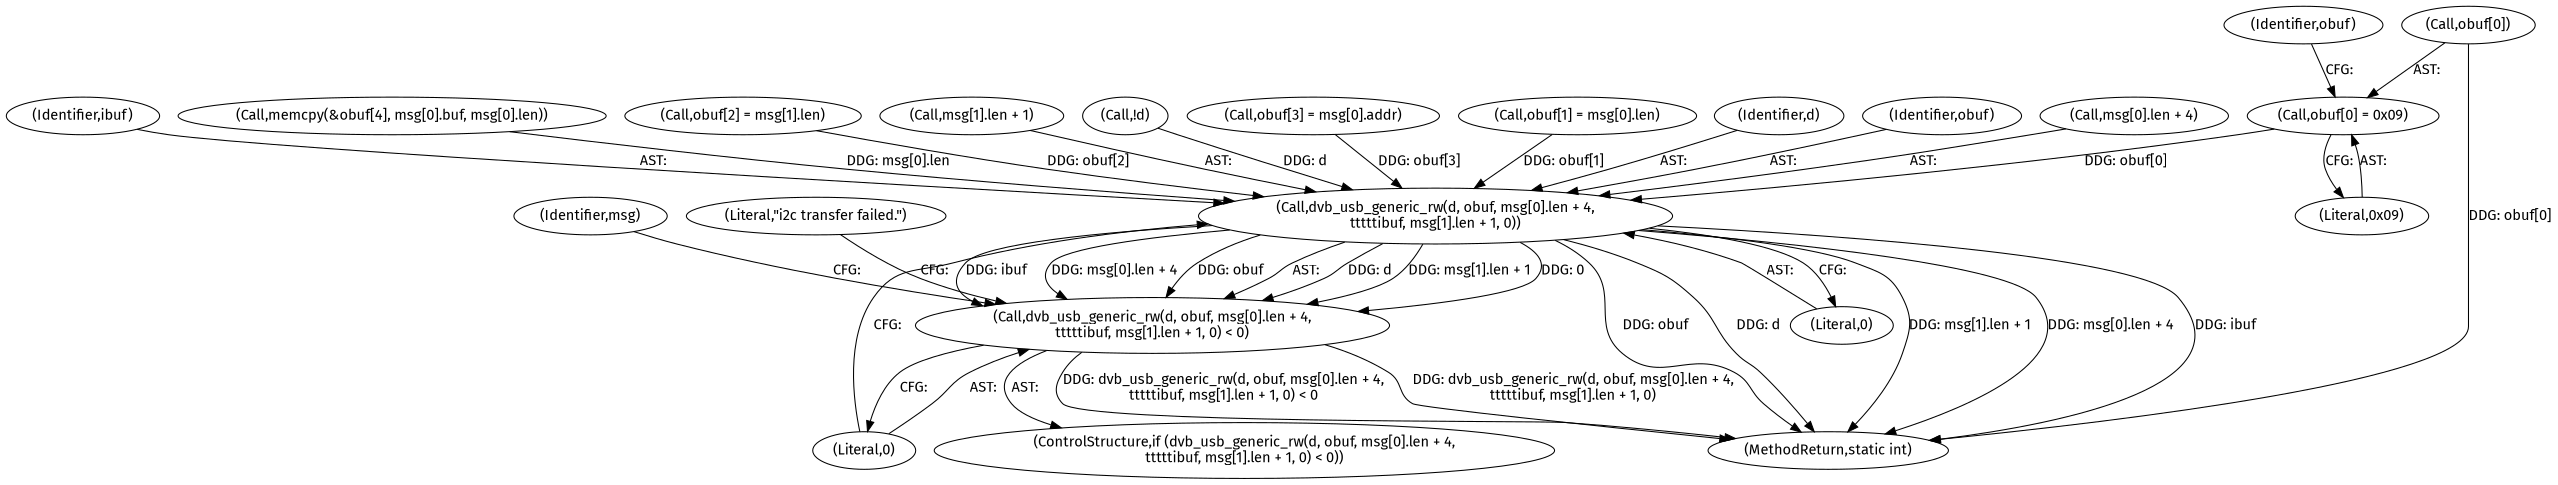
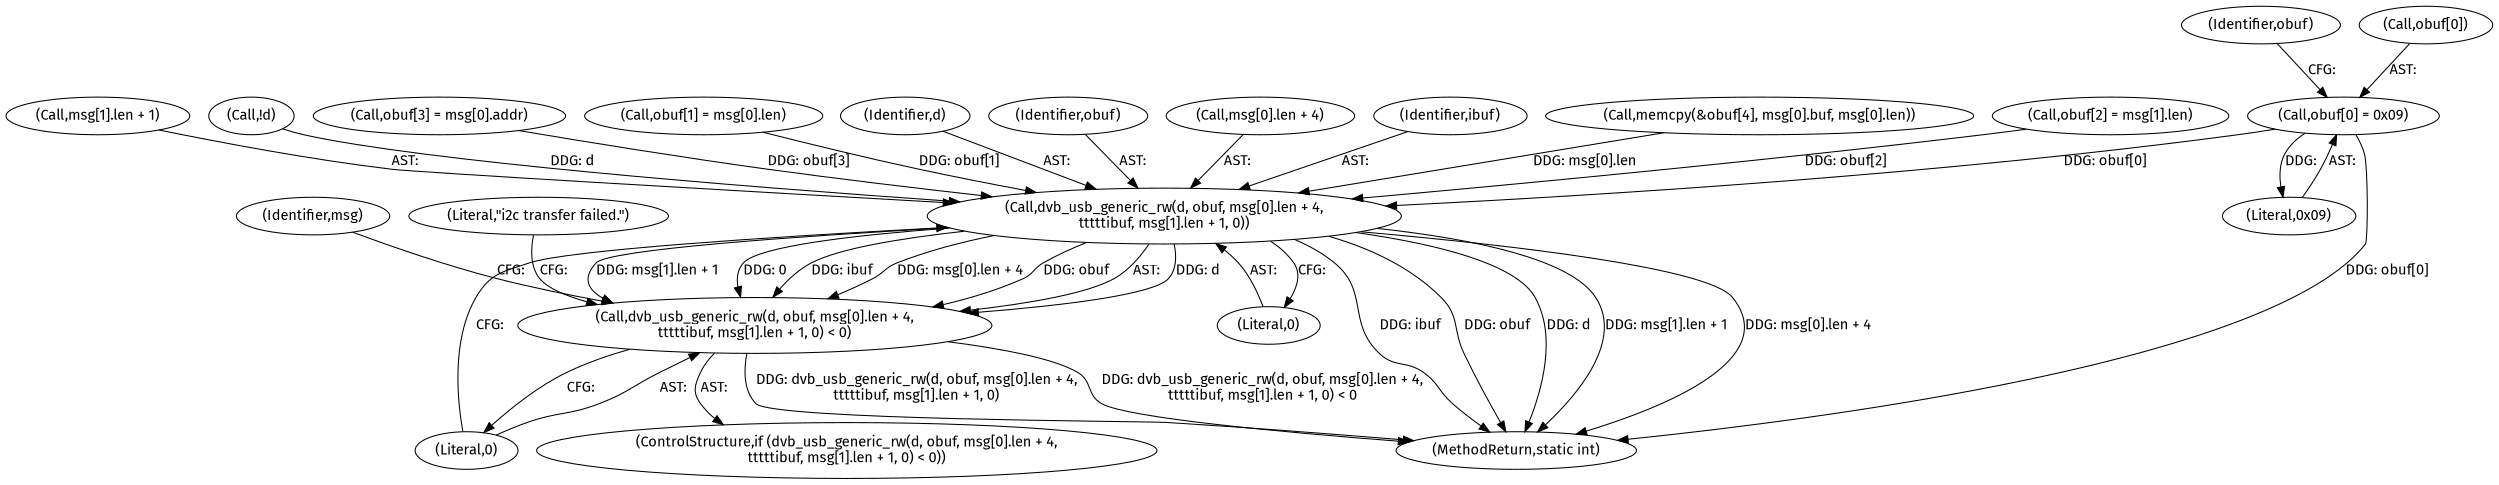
(2342, 161) -> (2303, 161)
(2351, 380) -> (2065, 371)
